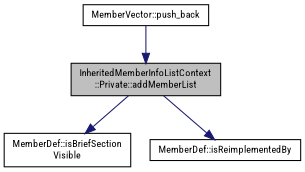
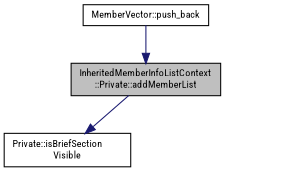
(67, 150) -> (67, 150)
(225, 150) -> none
